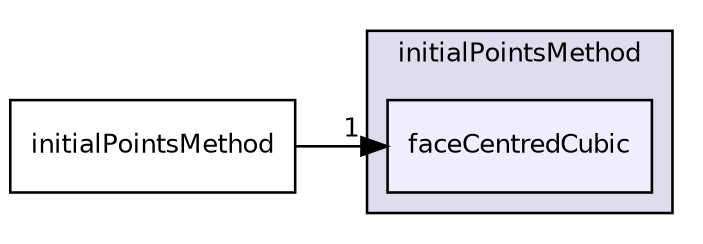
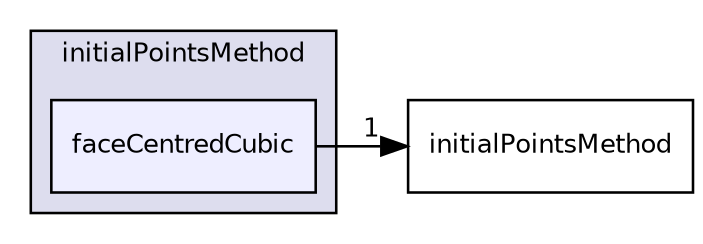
(328, 146) -> (353, 146)
